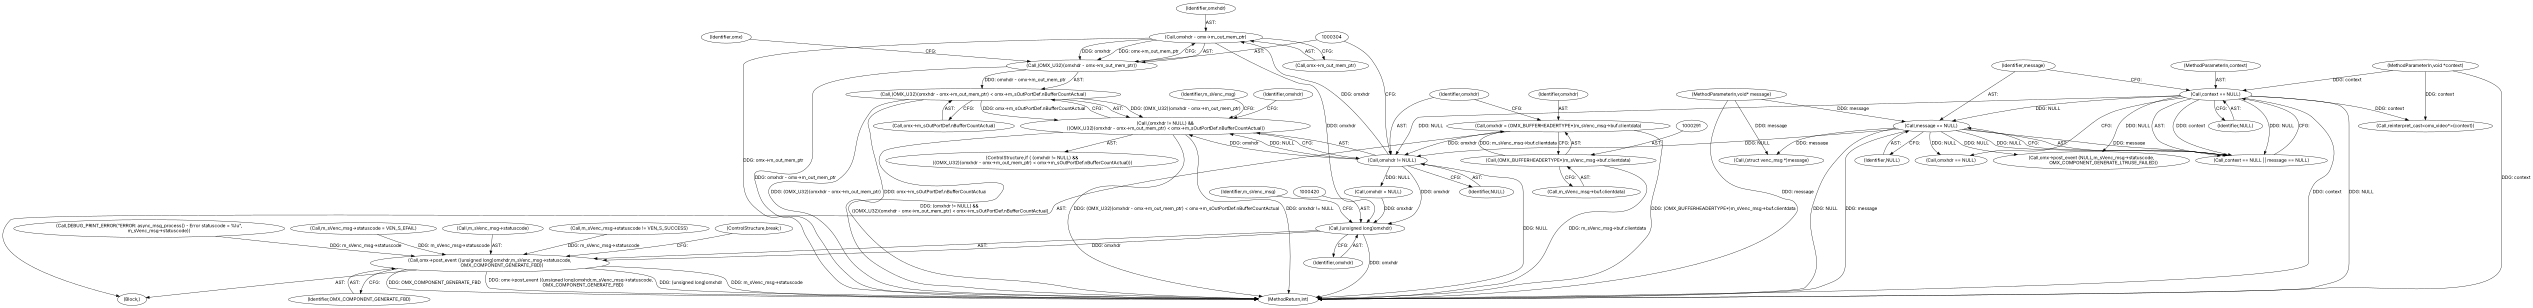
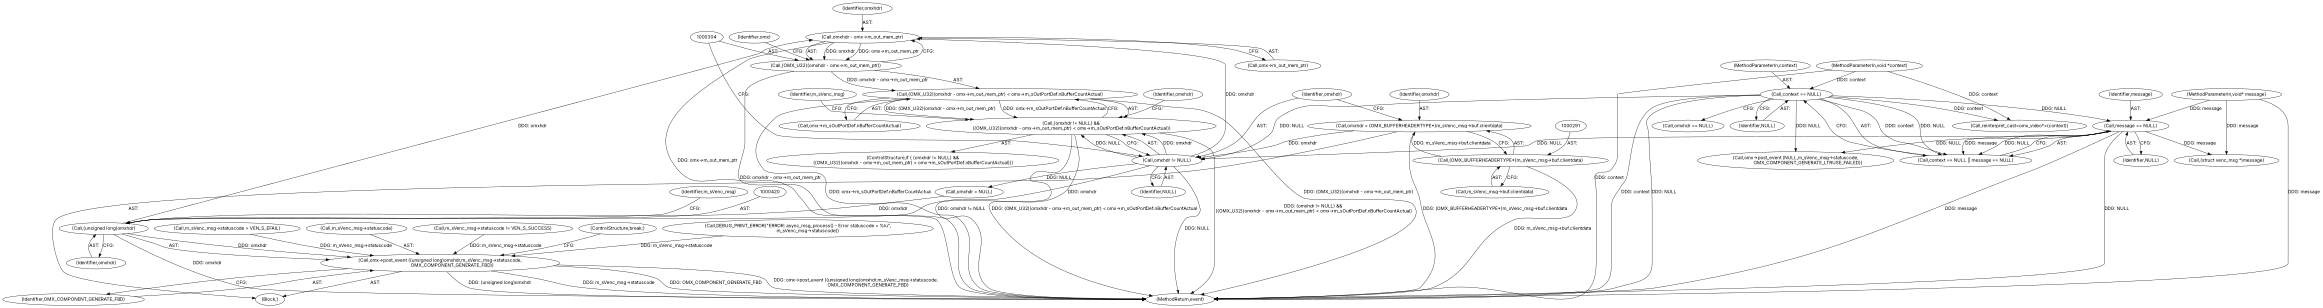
(2117, 80) -> none
(1325, 114) -> (466, 132)
(1931, 144) -> none
(1288, 300) -> (1180, 300)
